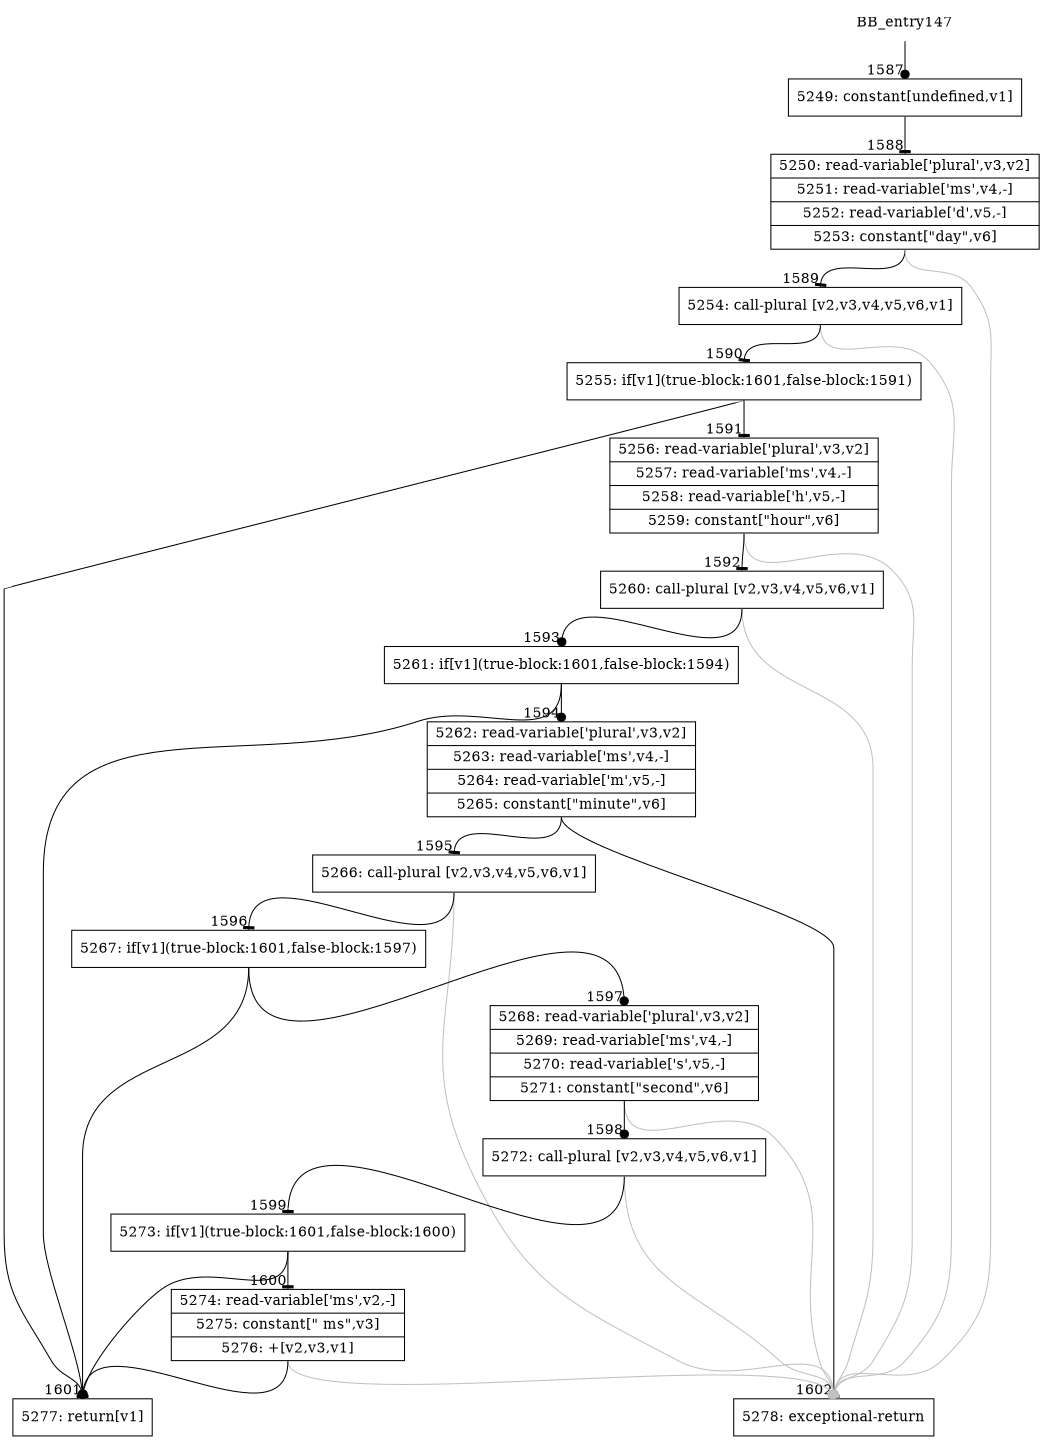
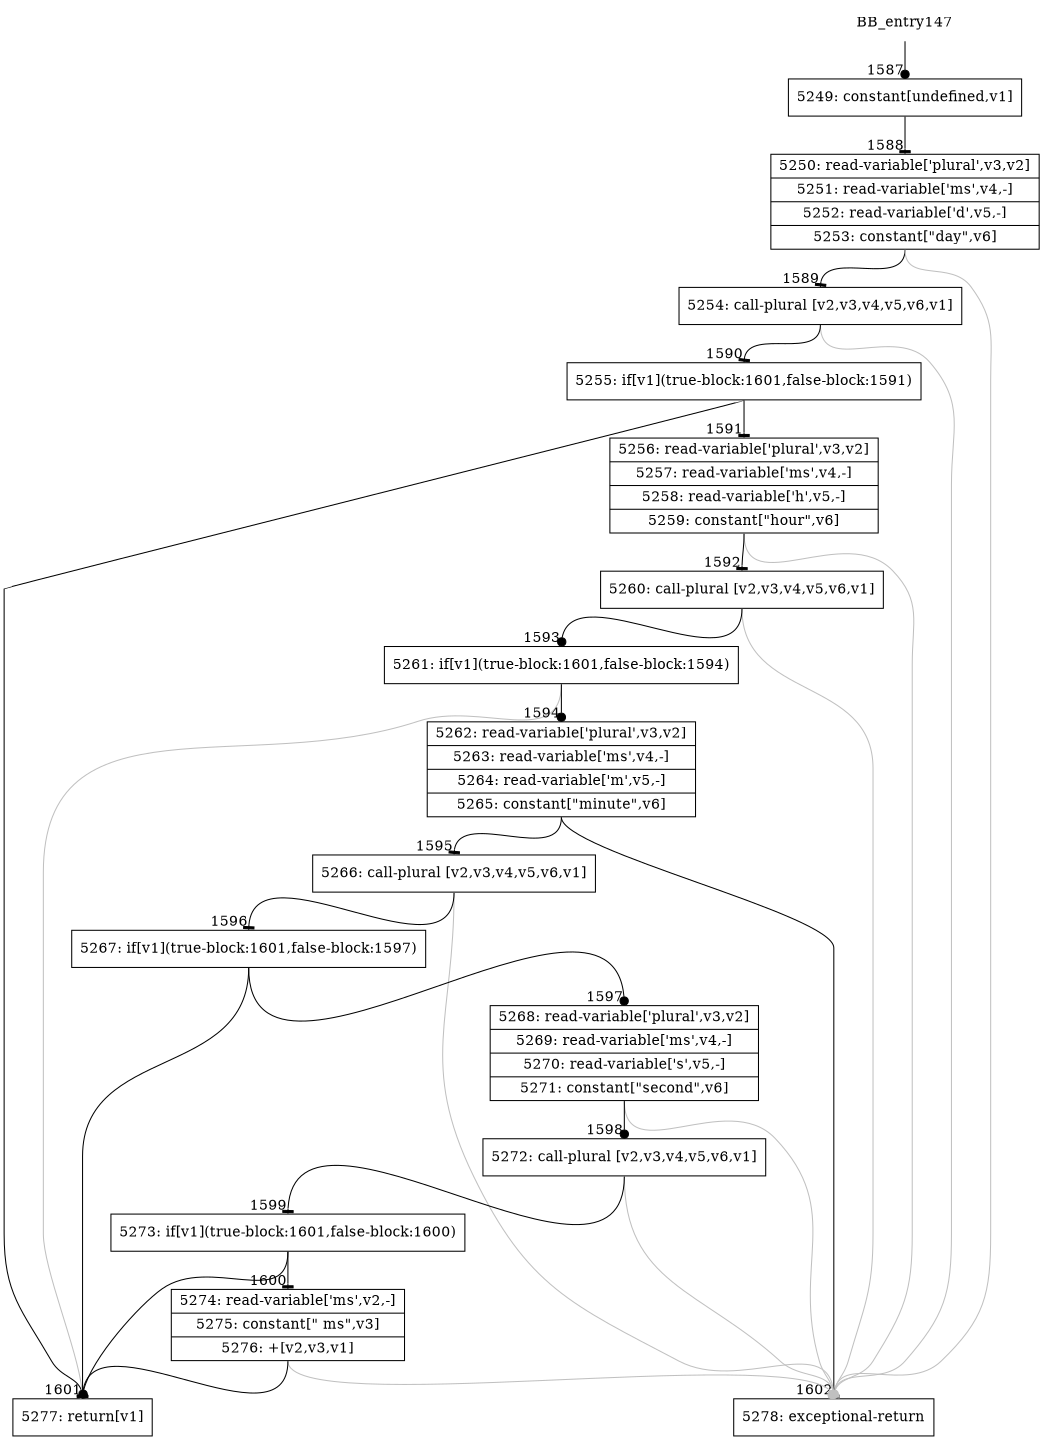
(51, 827) -> (51, 827)
